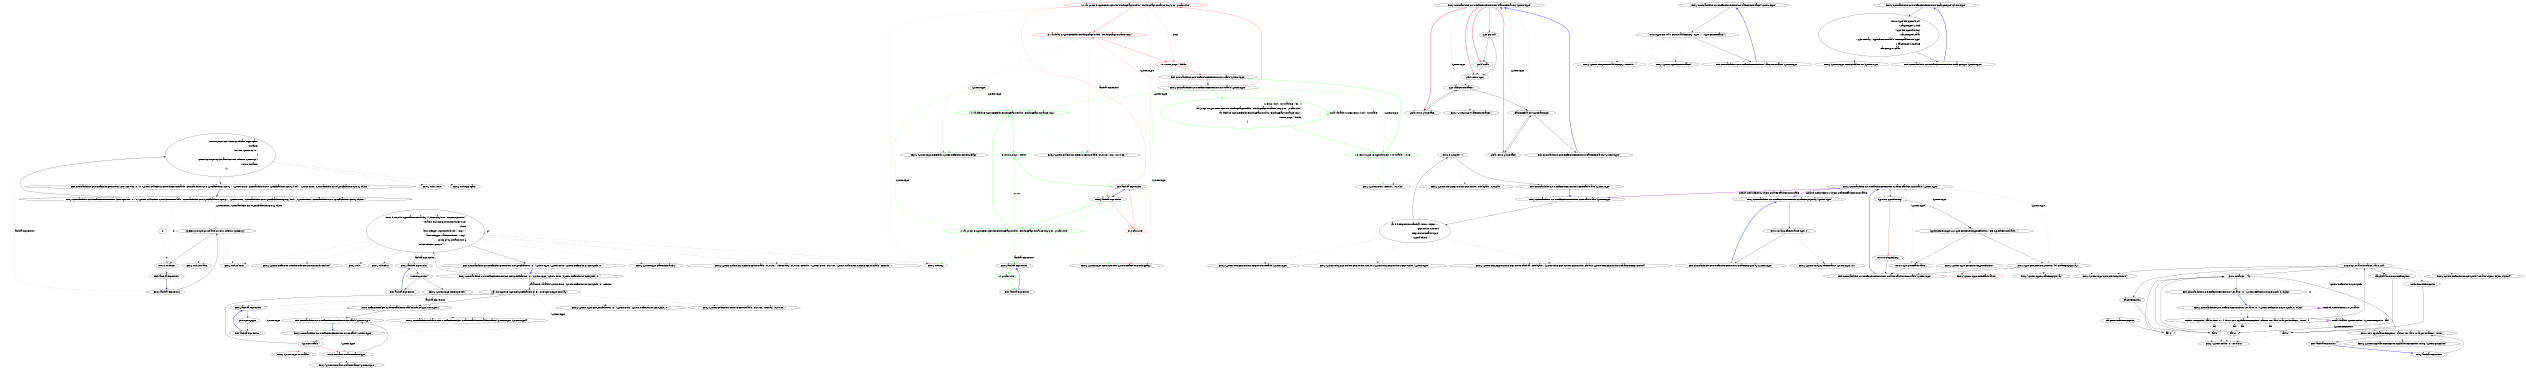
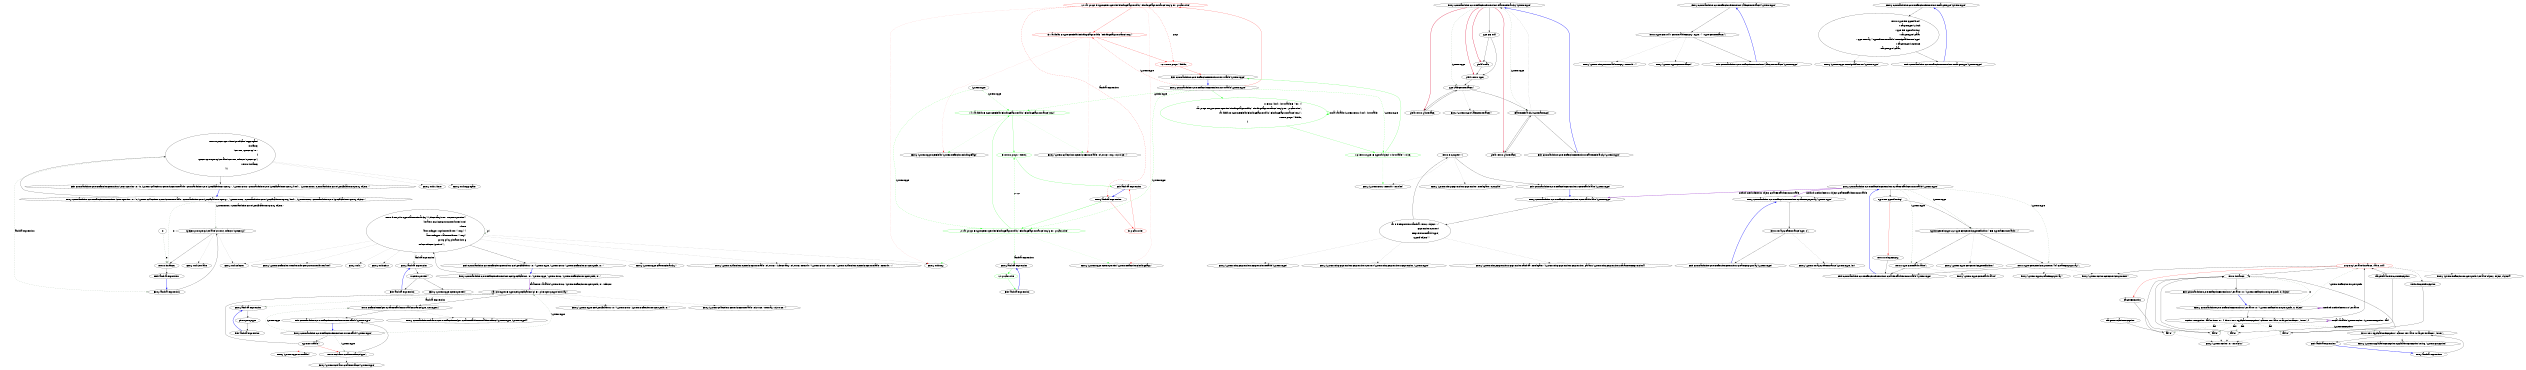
(2364, 266) -> (2364, 266)
(2232, 271) -> (2232, 271)
(2377, 271) -> (2380, 271)
(1977, 276) -> (1977, 276)
(2105, 276) -> (2105, 276)
